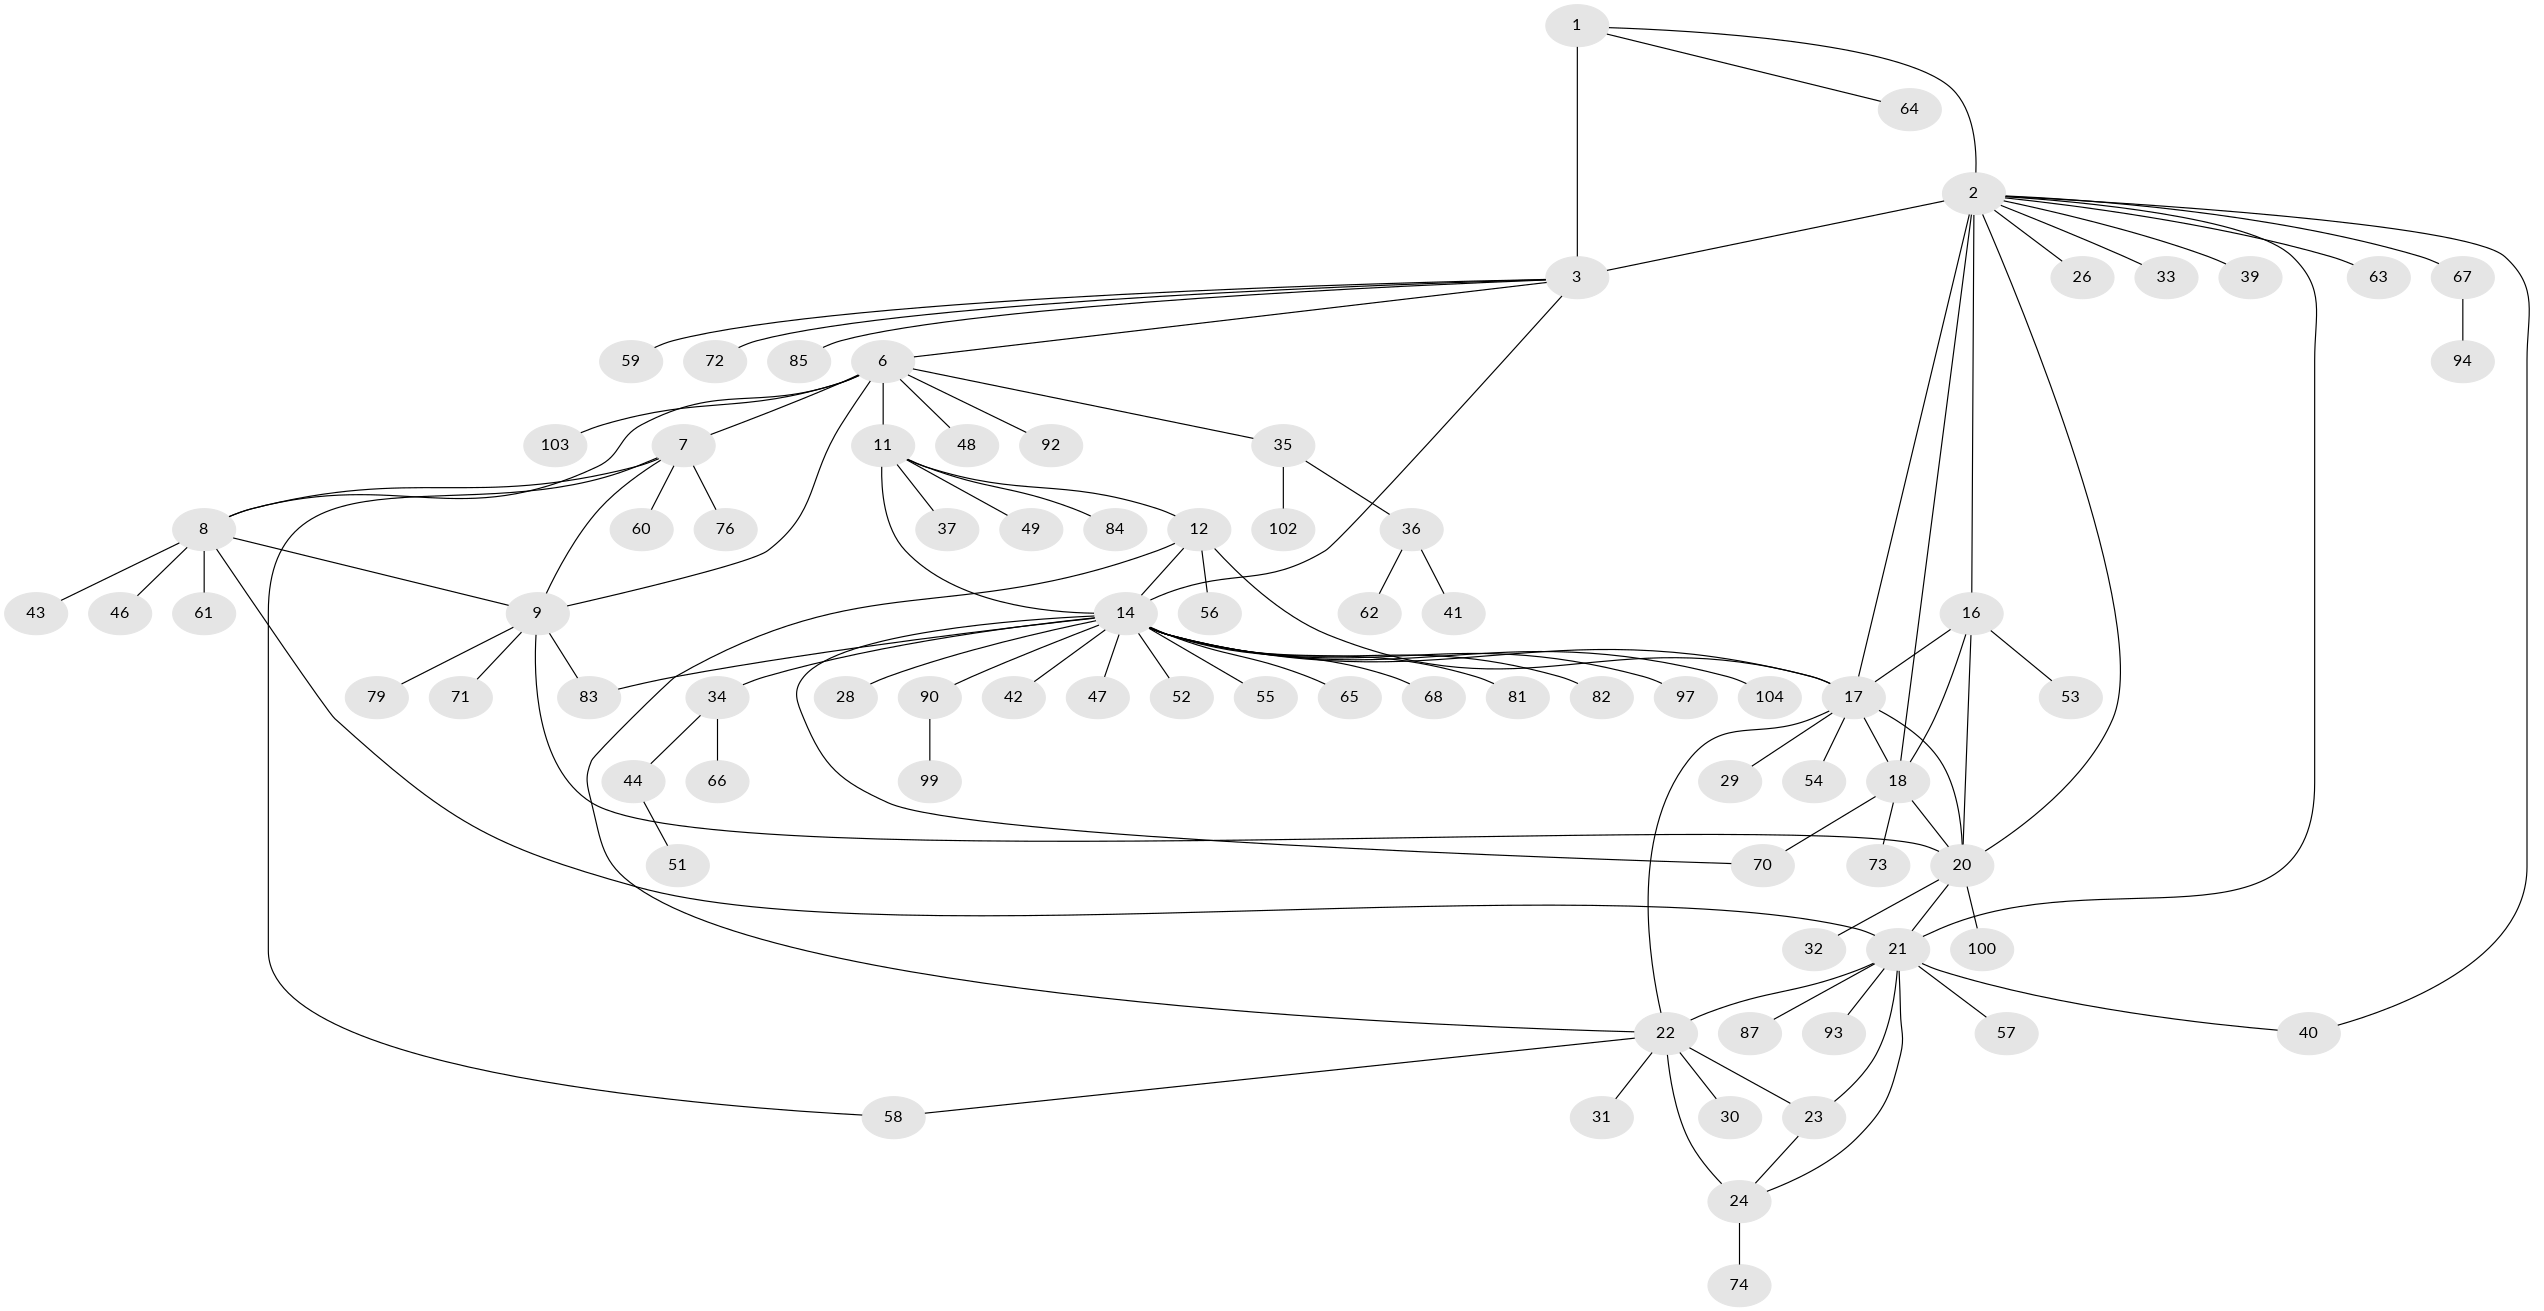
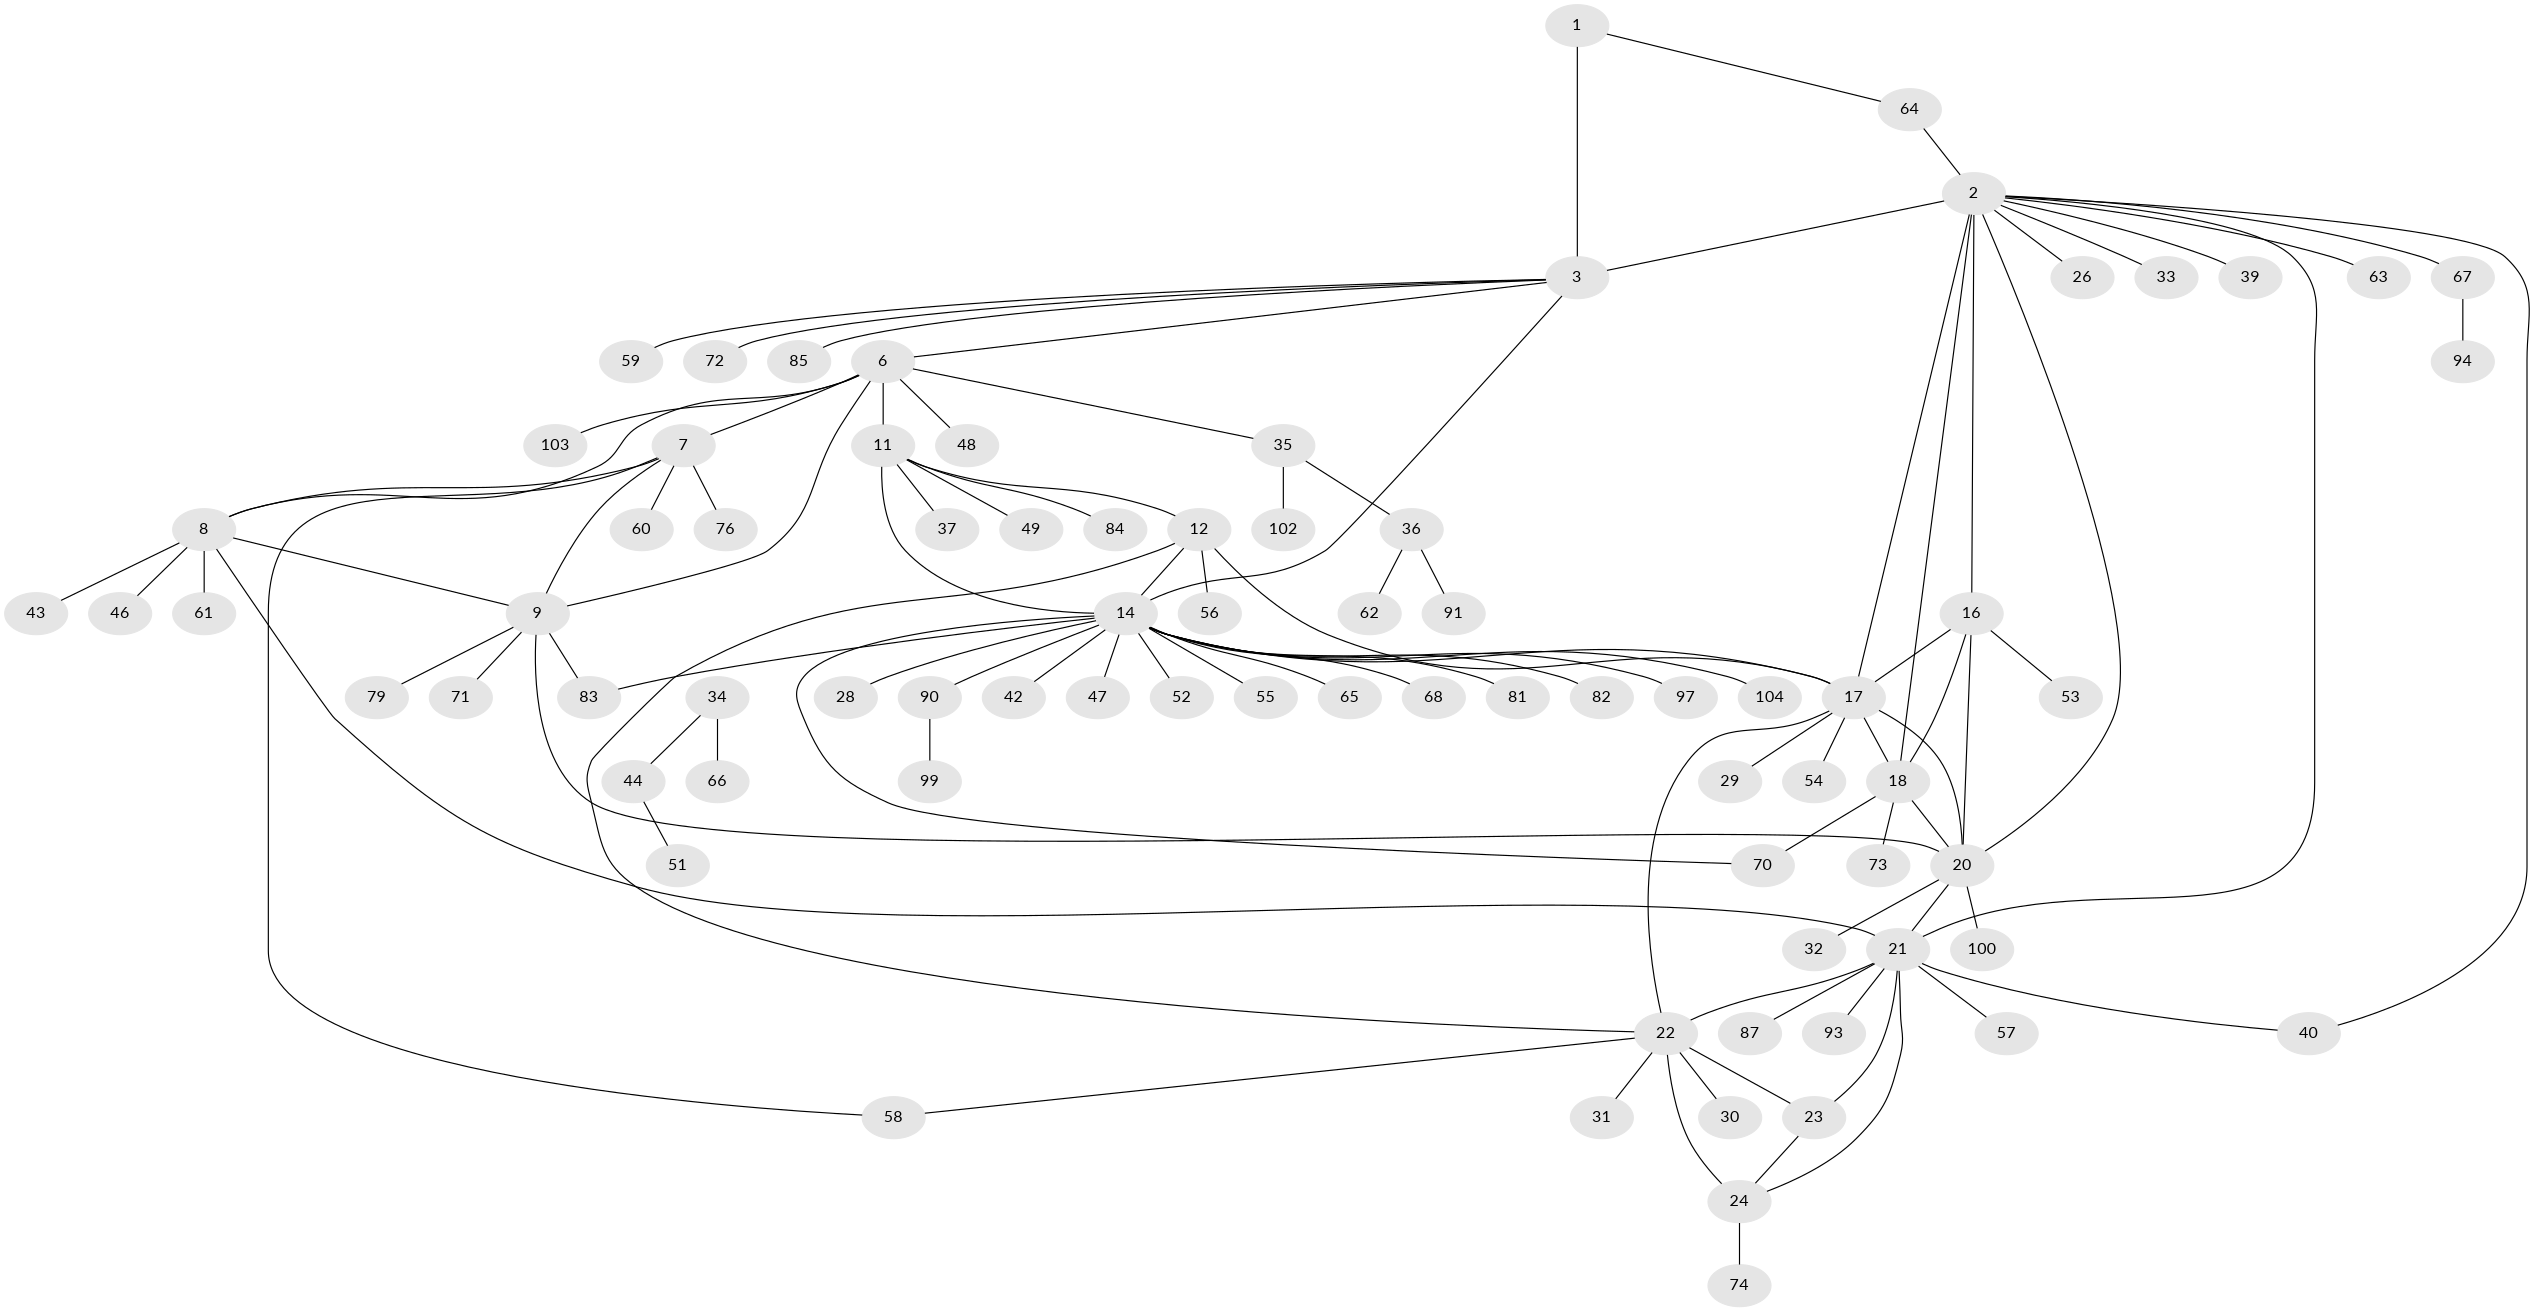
(1829, 47) -> (1942, 152)
(1051, 446) -> none
(1454, 614) -> (1454, 614)
(917, 643) -> none
